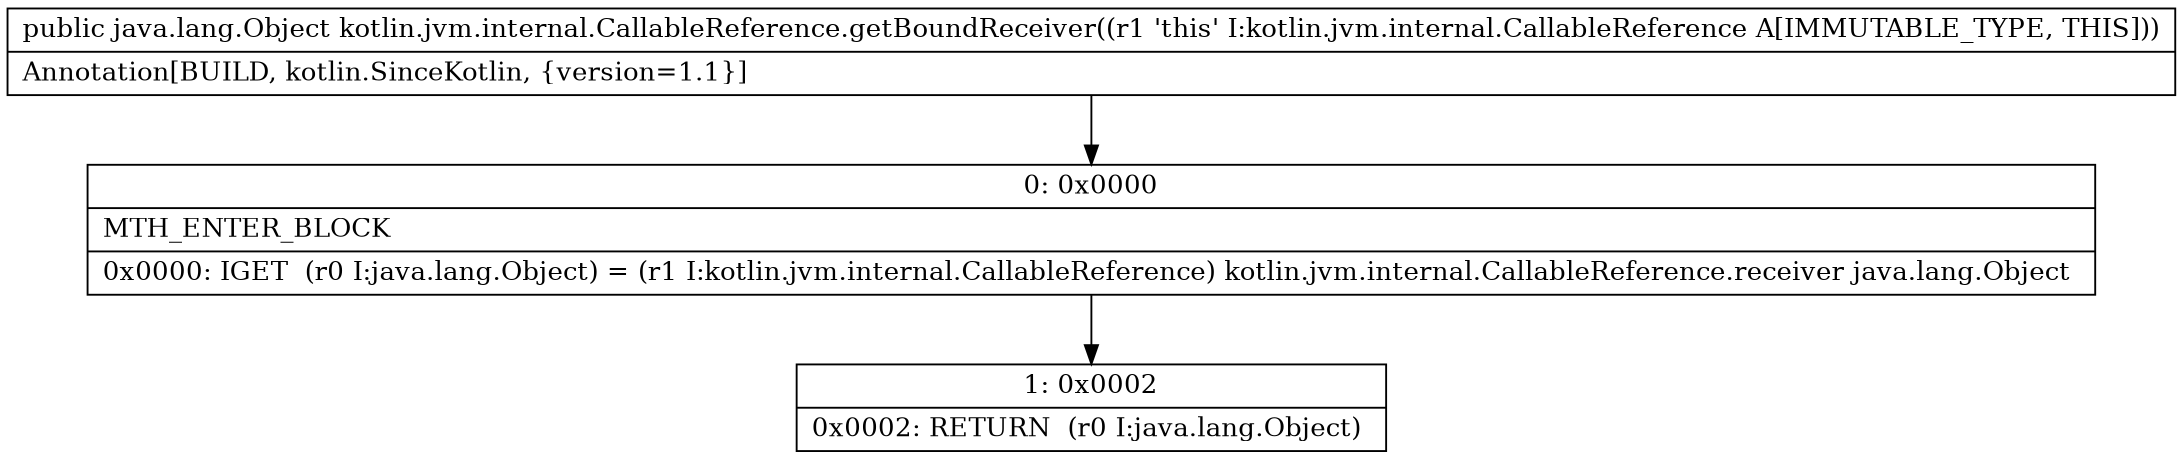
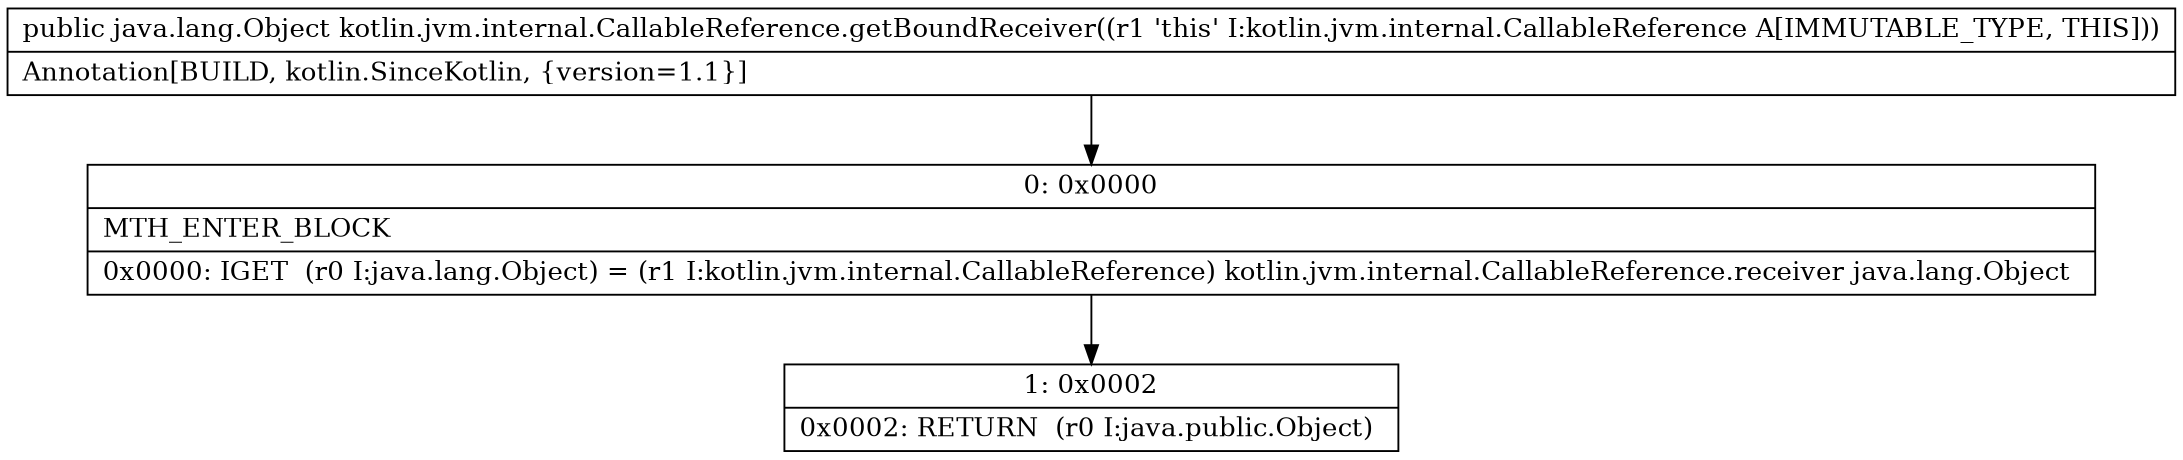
(1091, 428) -> (1091, 428)
